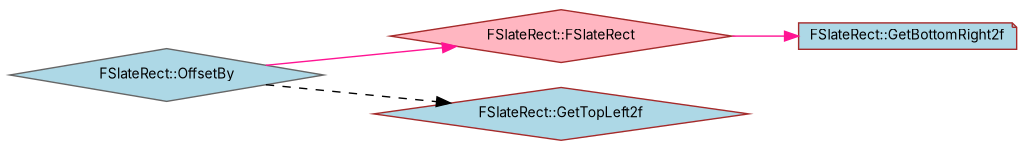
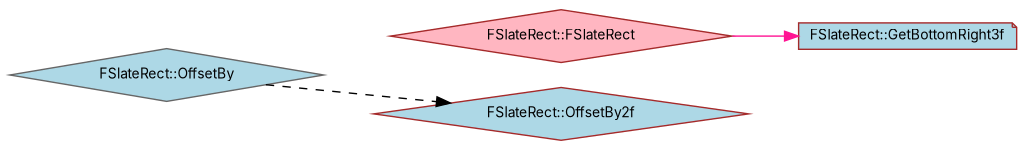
(908, 36) -> (908, 36)
(354, 57) -> none
(561, 114) -> (561, 114)
